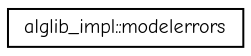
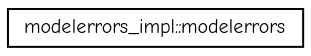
(126, 28) -> (156, 28)
